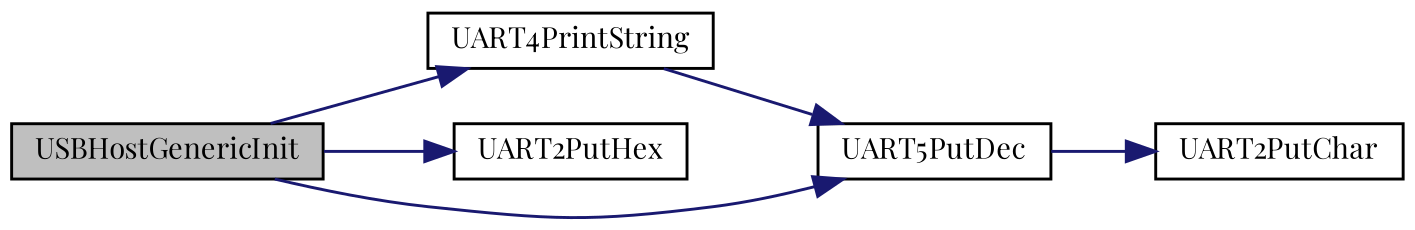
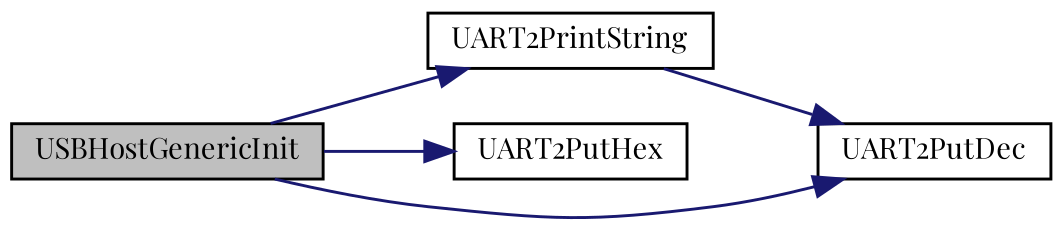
(571, 41) -> (571, 41)
(934, 151) -> (934, 151)
(1279, 151) -> none
